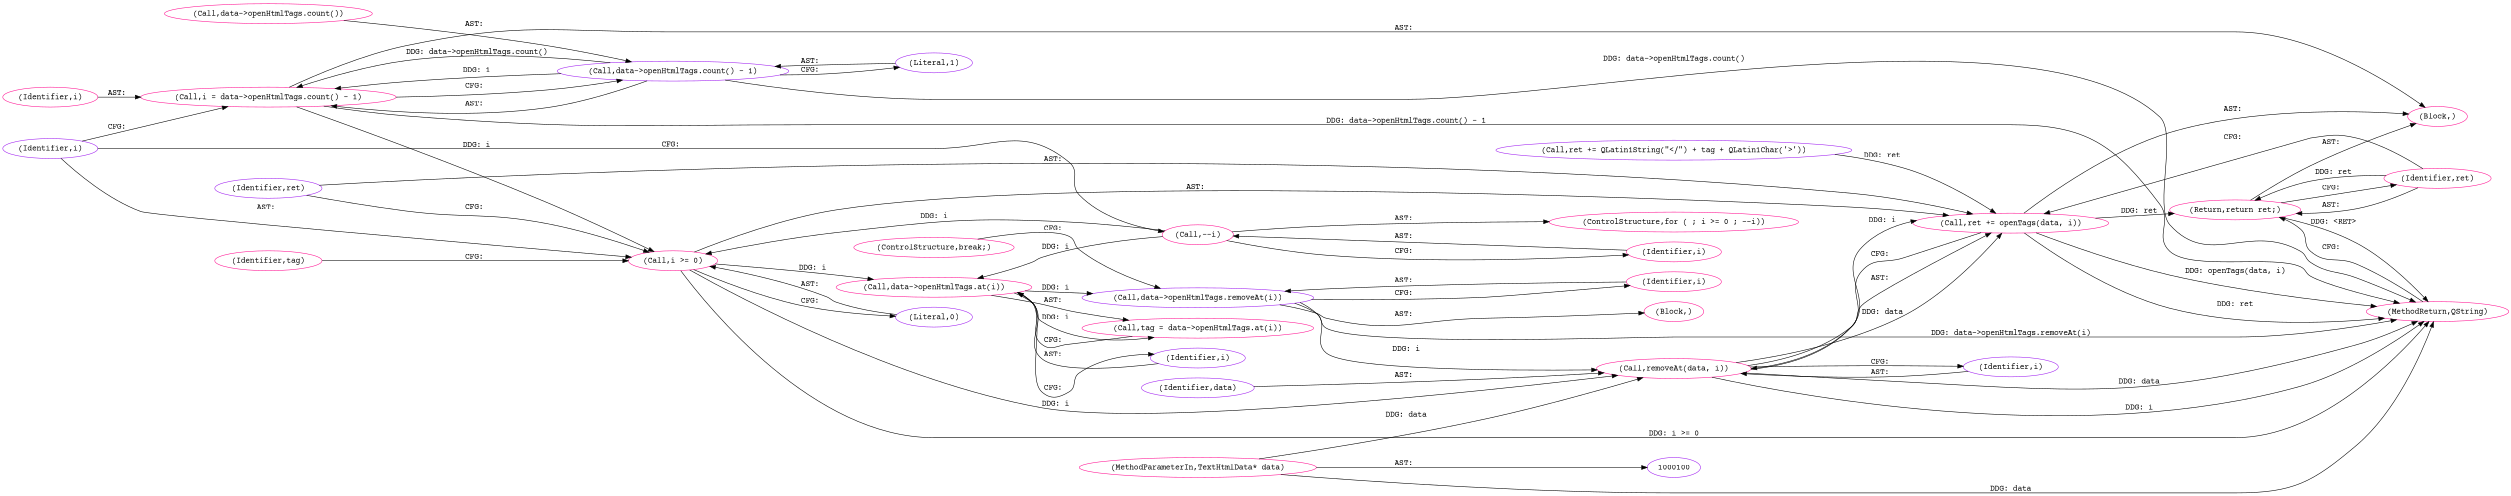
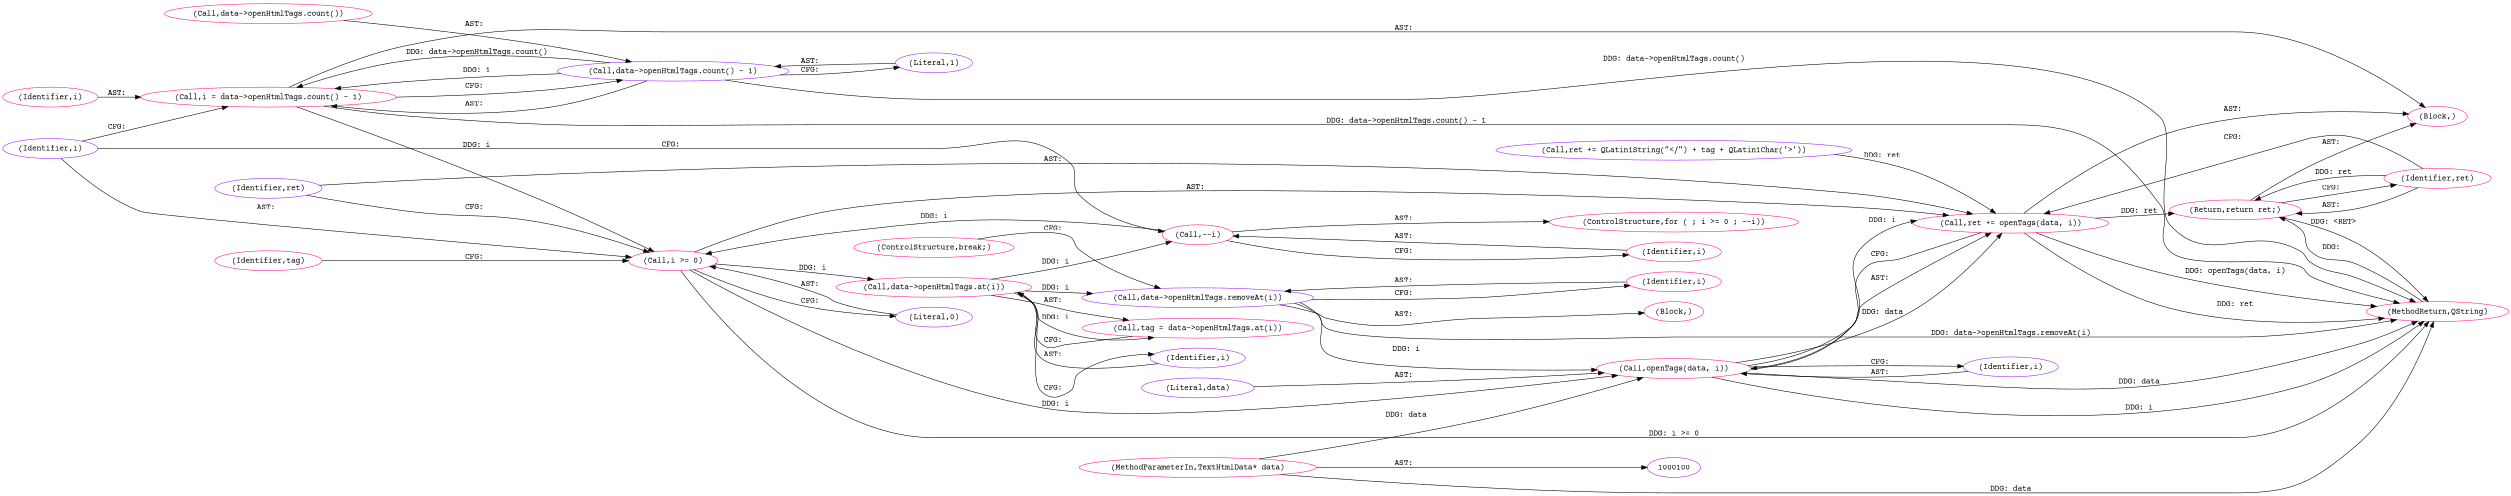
(2333, 247) -> (2333, 247)
(1071, 250) -> (1079, 264)
(1674, 369) -> (1674, 369)
(1198, 388) -> (1198, 388)
